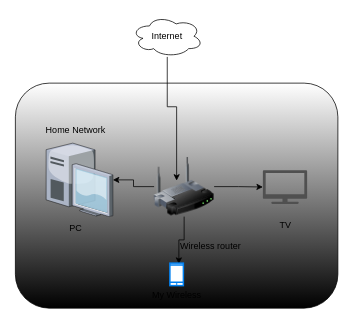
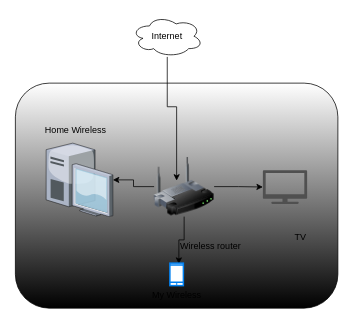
(76, 135) -> (76, 135)
(285, 225) -> (300, 237)
(75, 228) -> none
